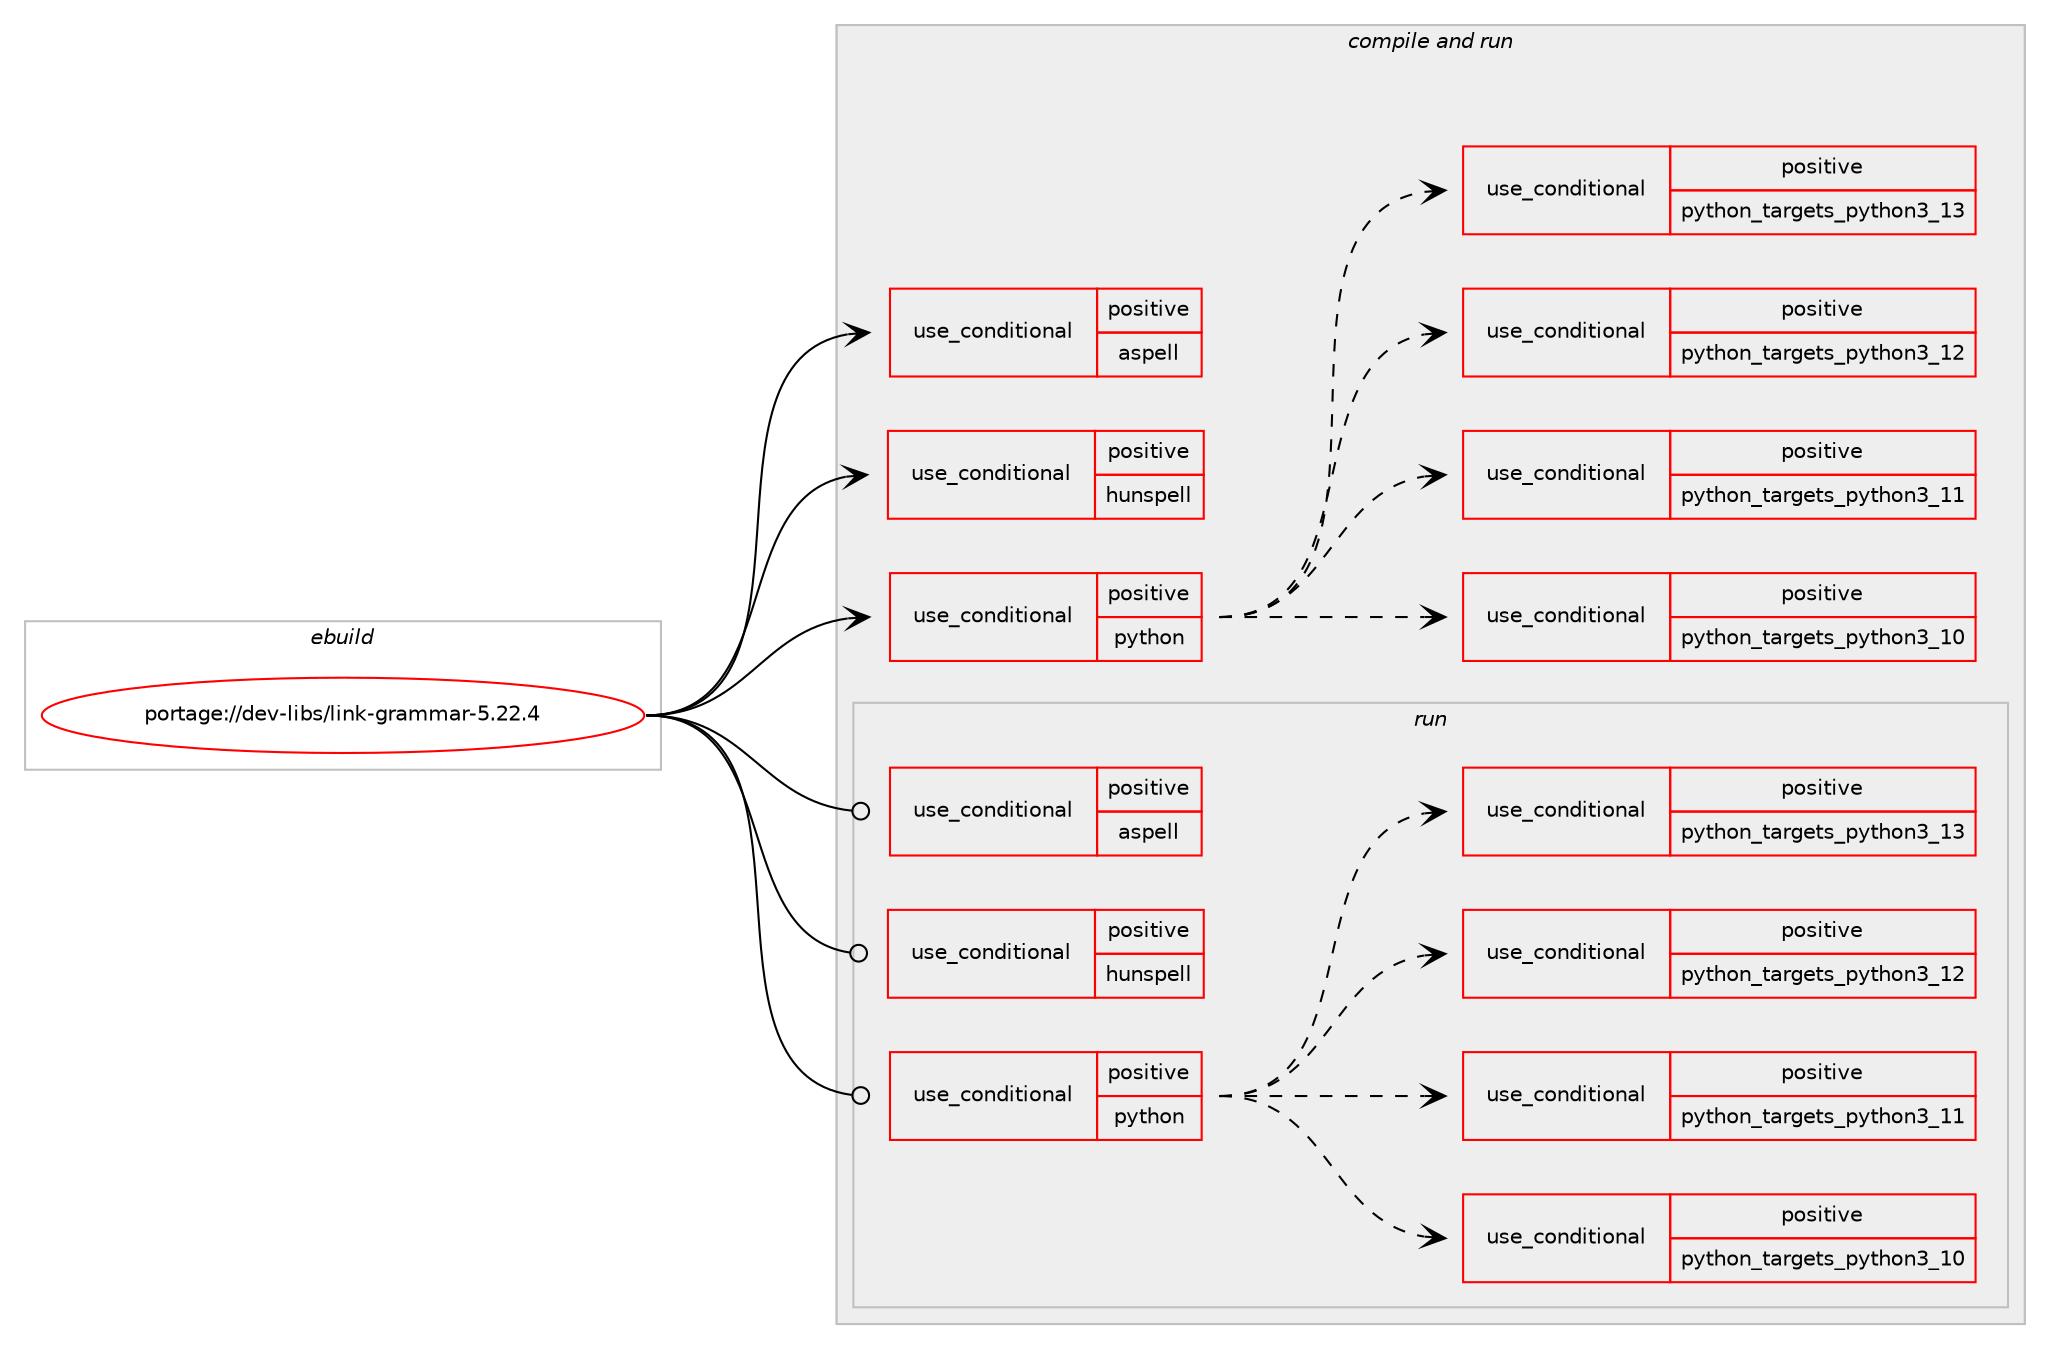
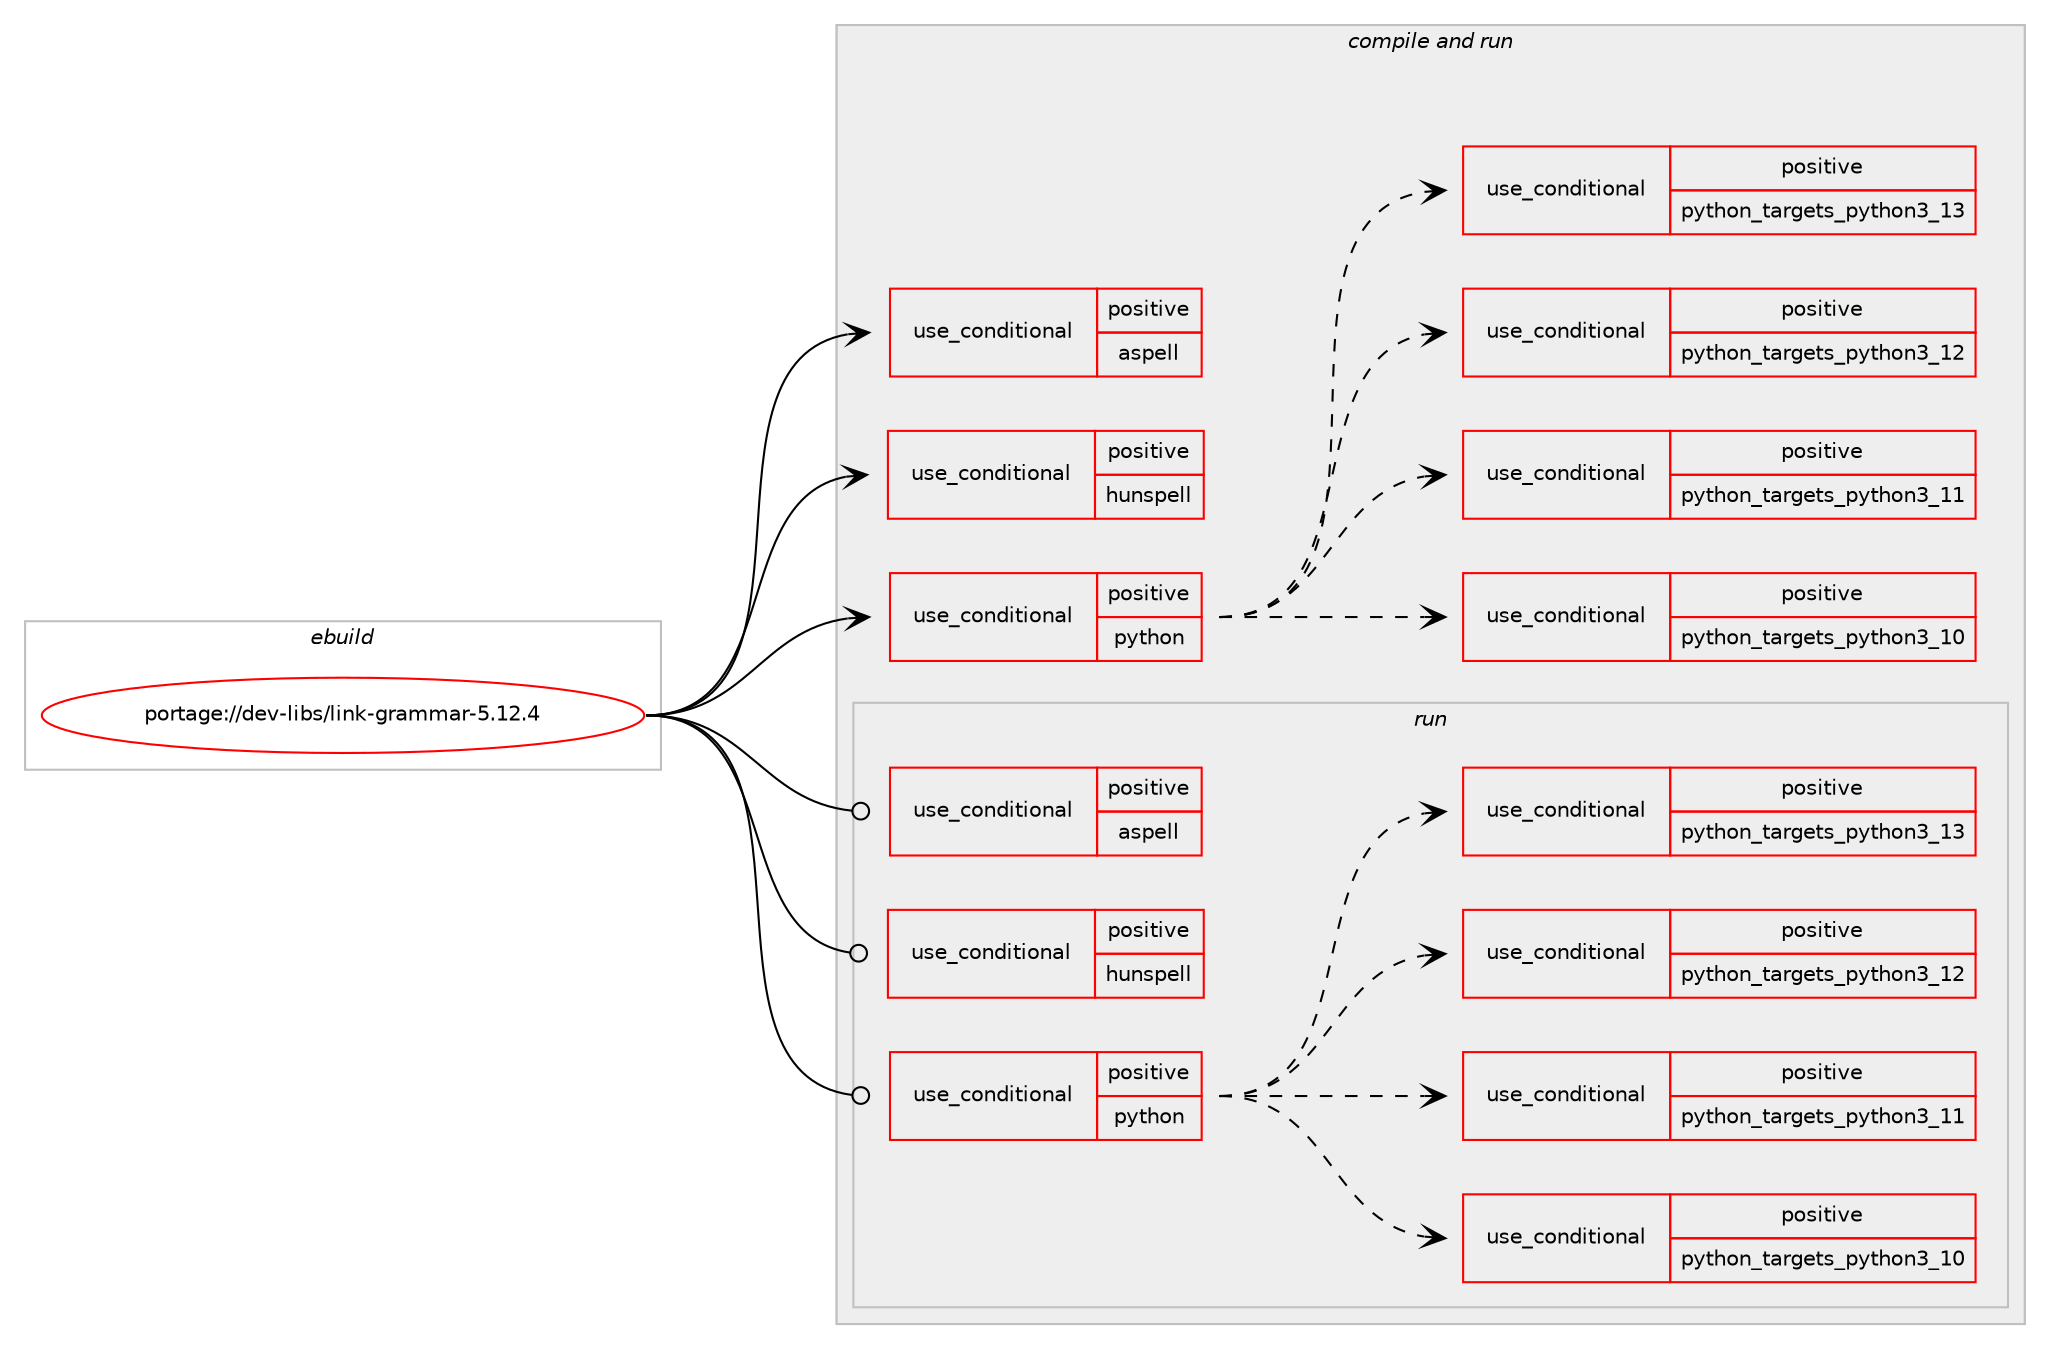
(343, 715) -> (343, 715)
